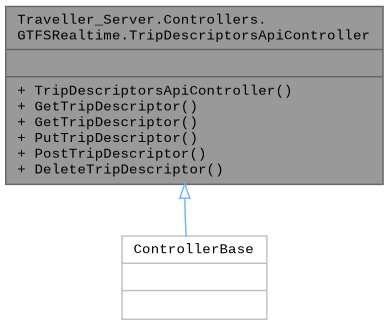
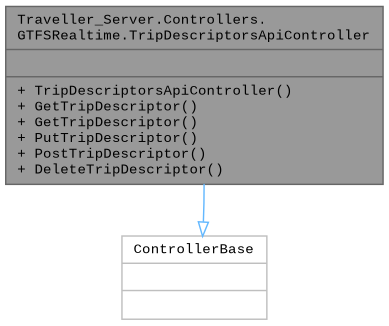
(185, 217) -> (204, 203)
